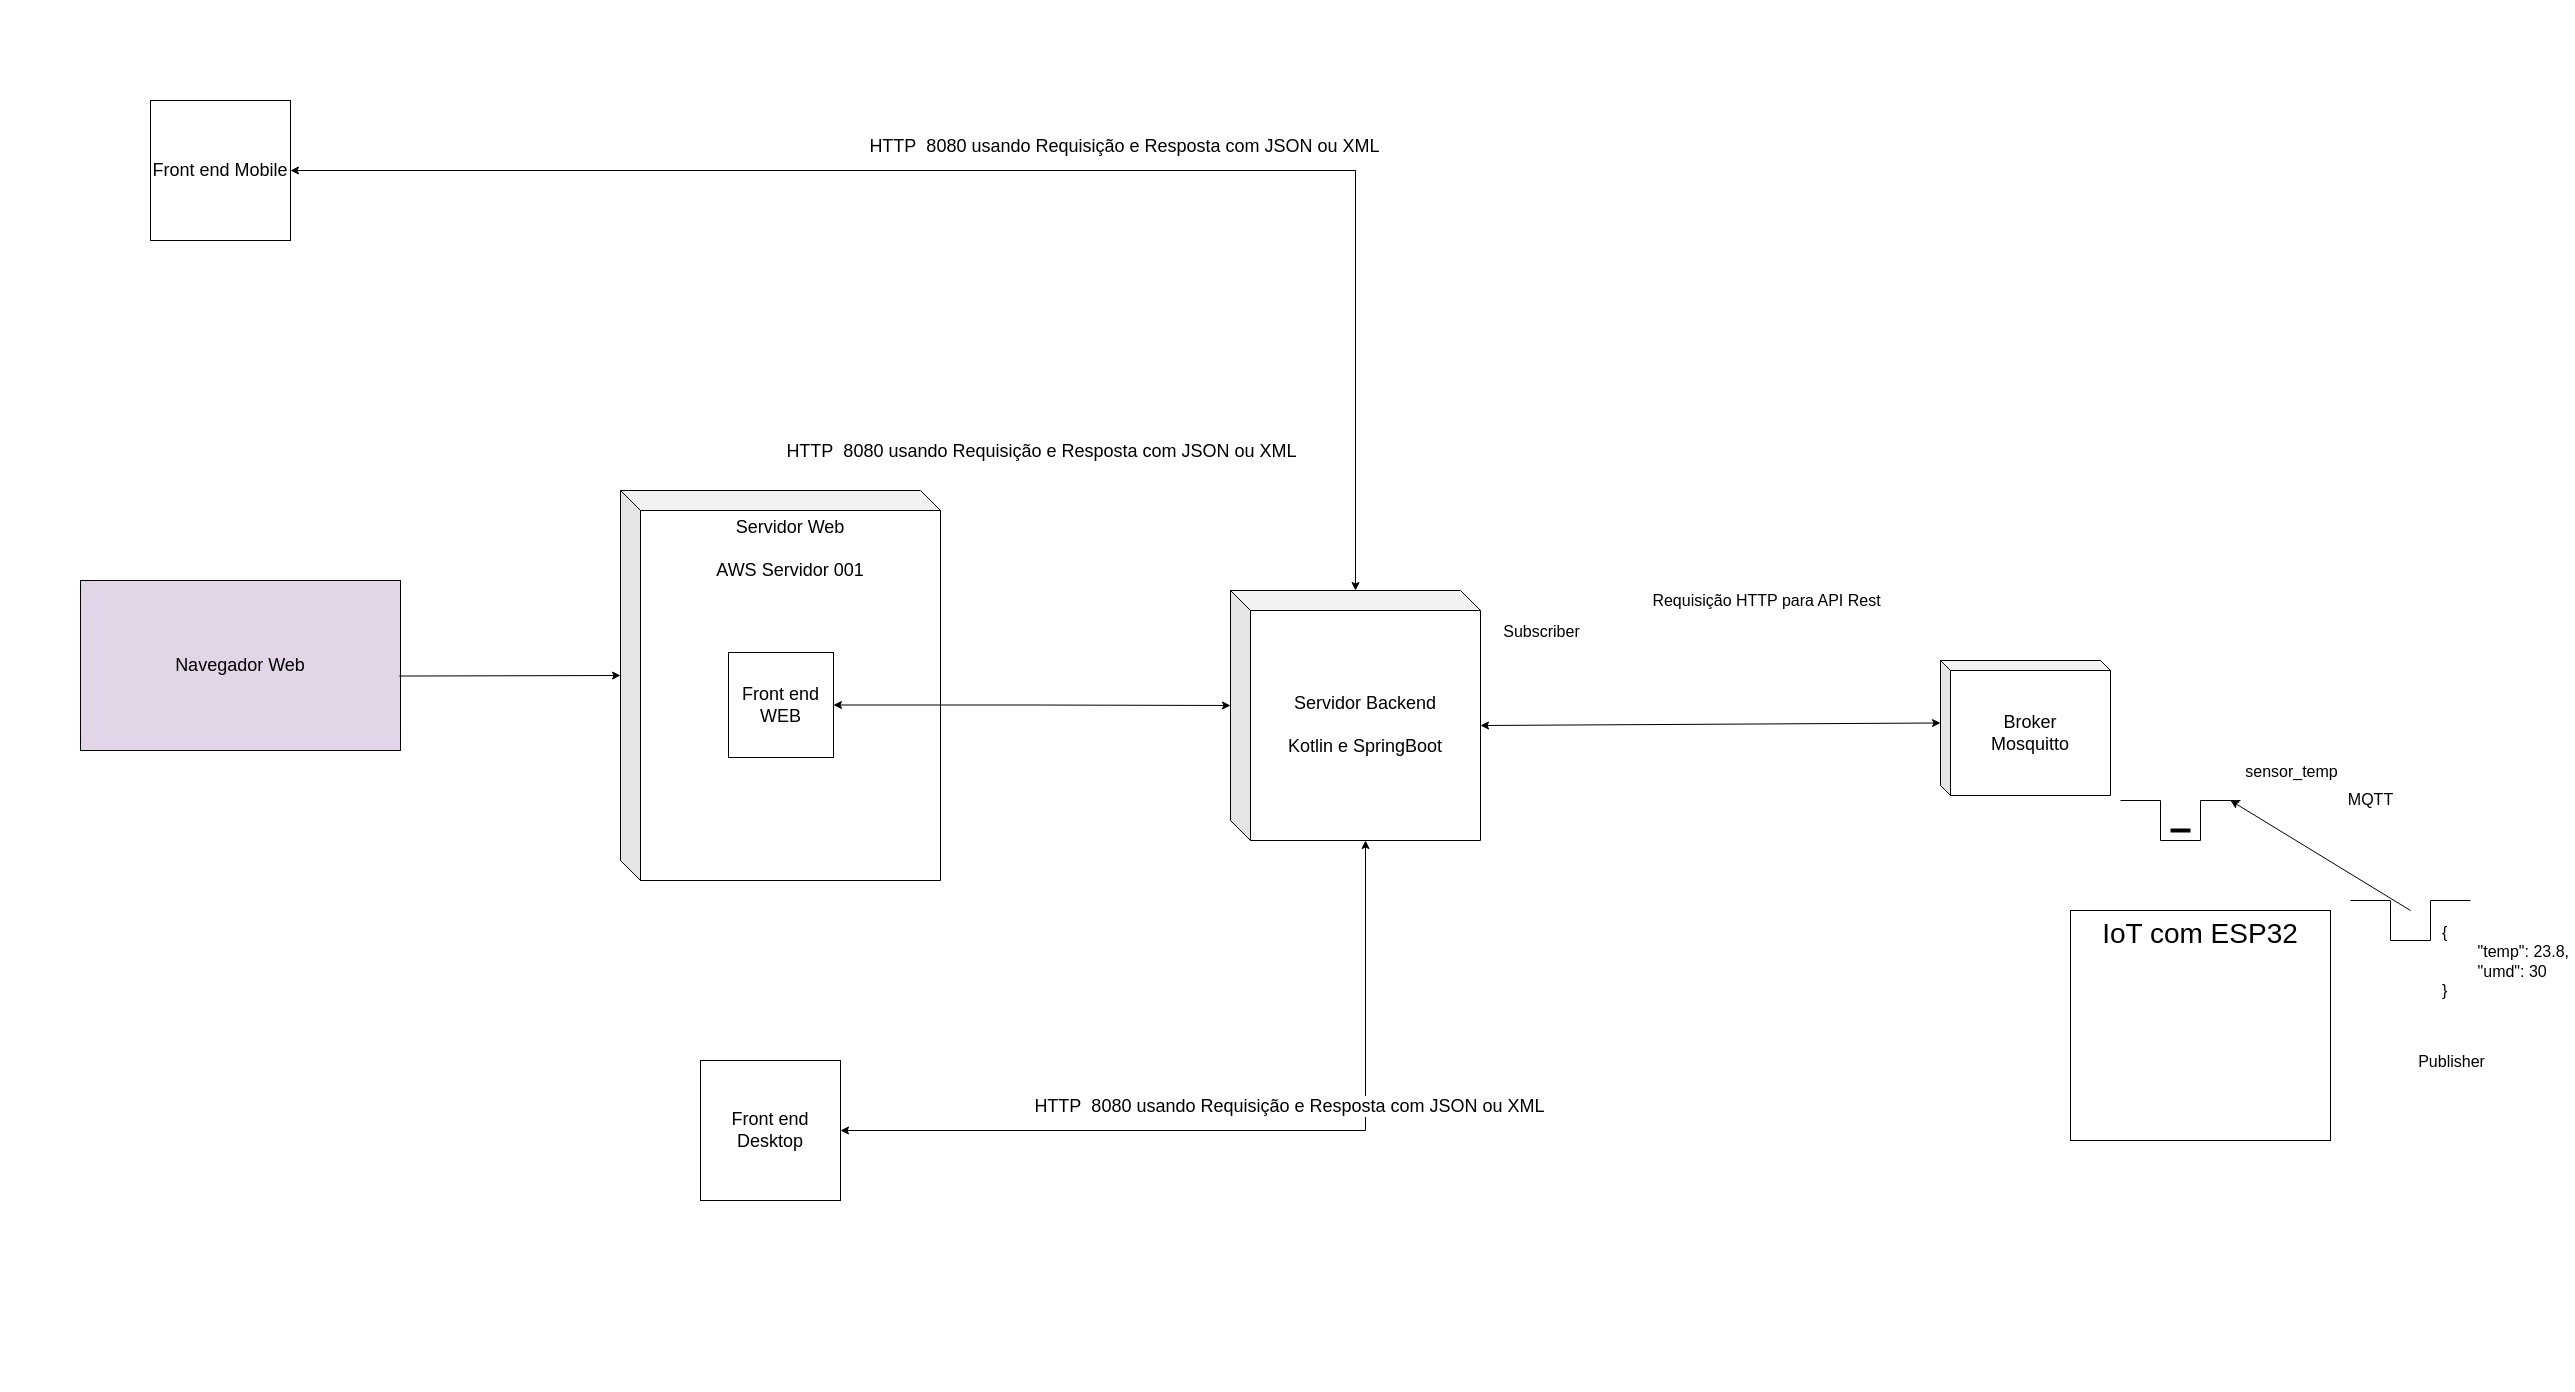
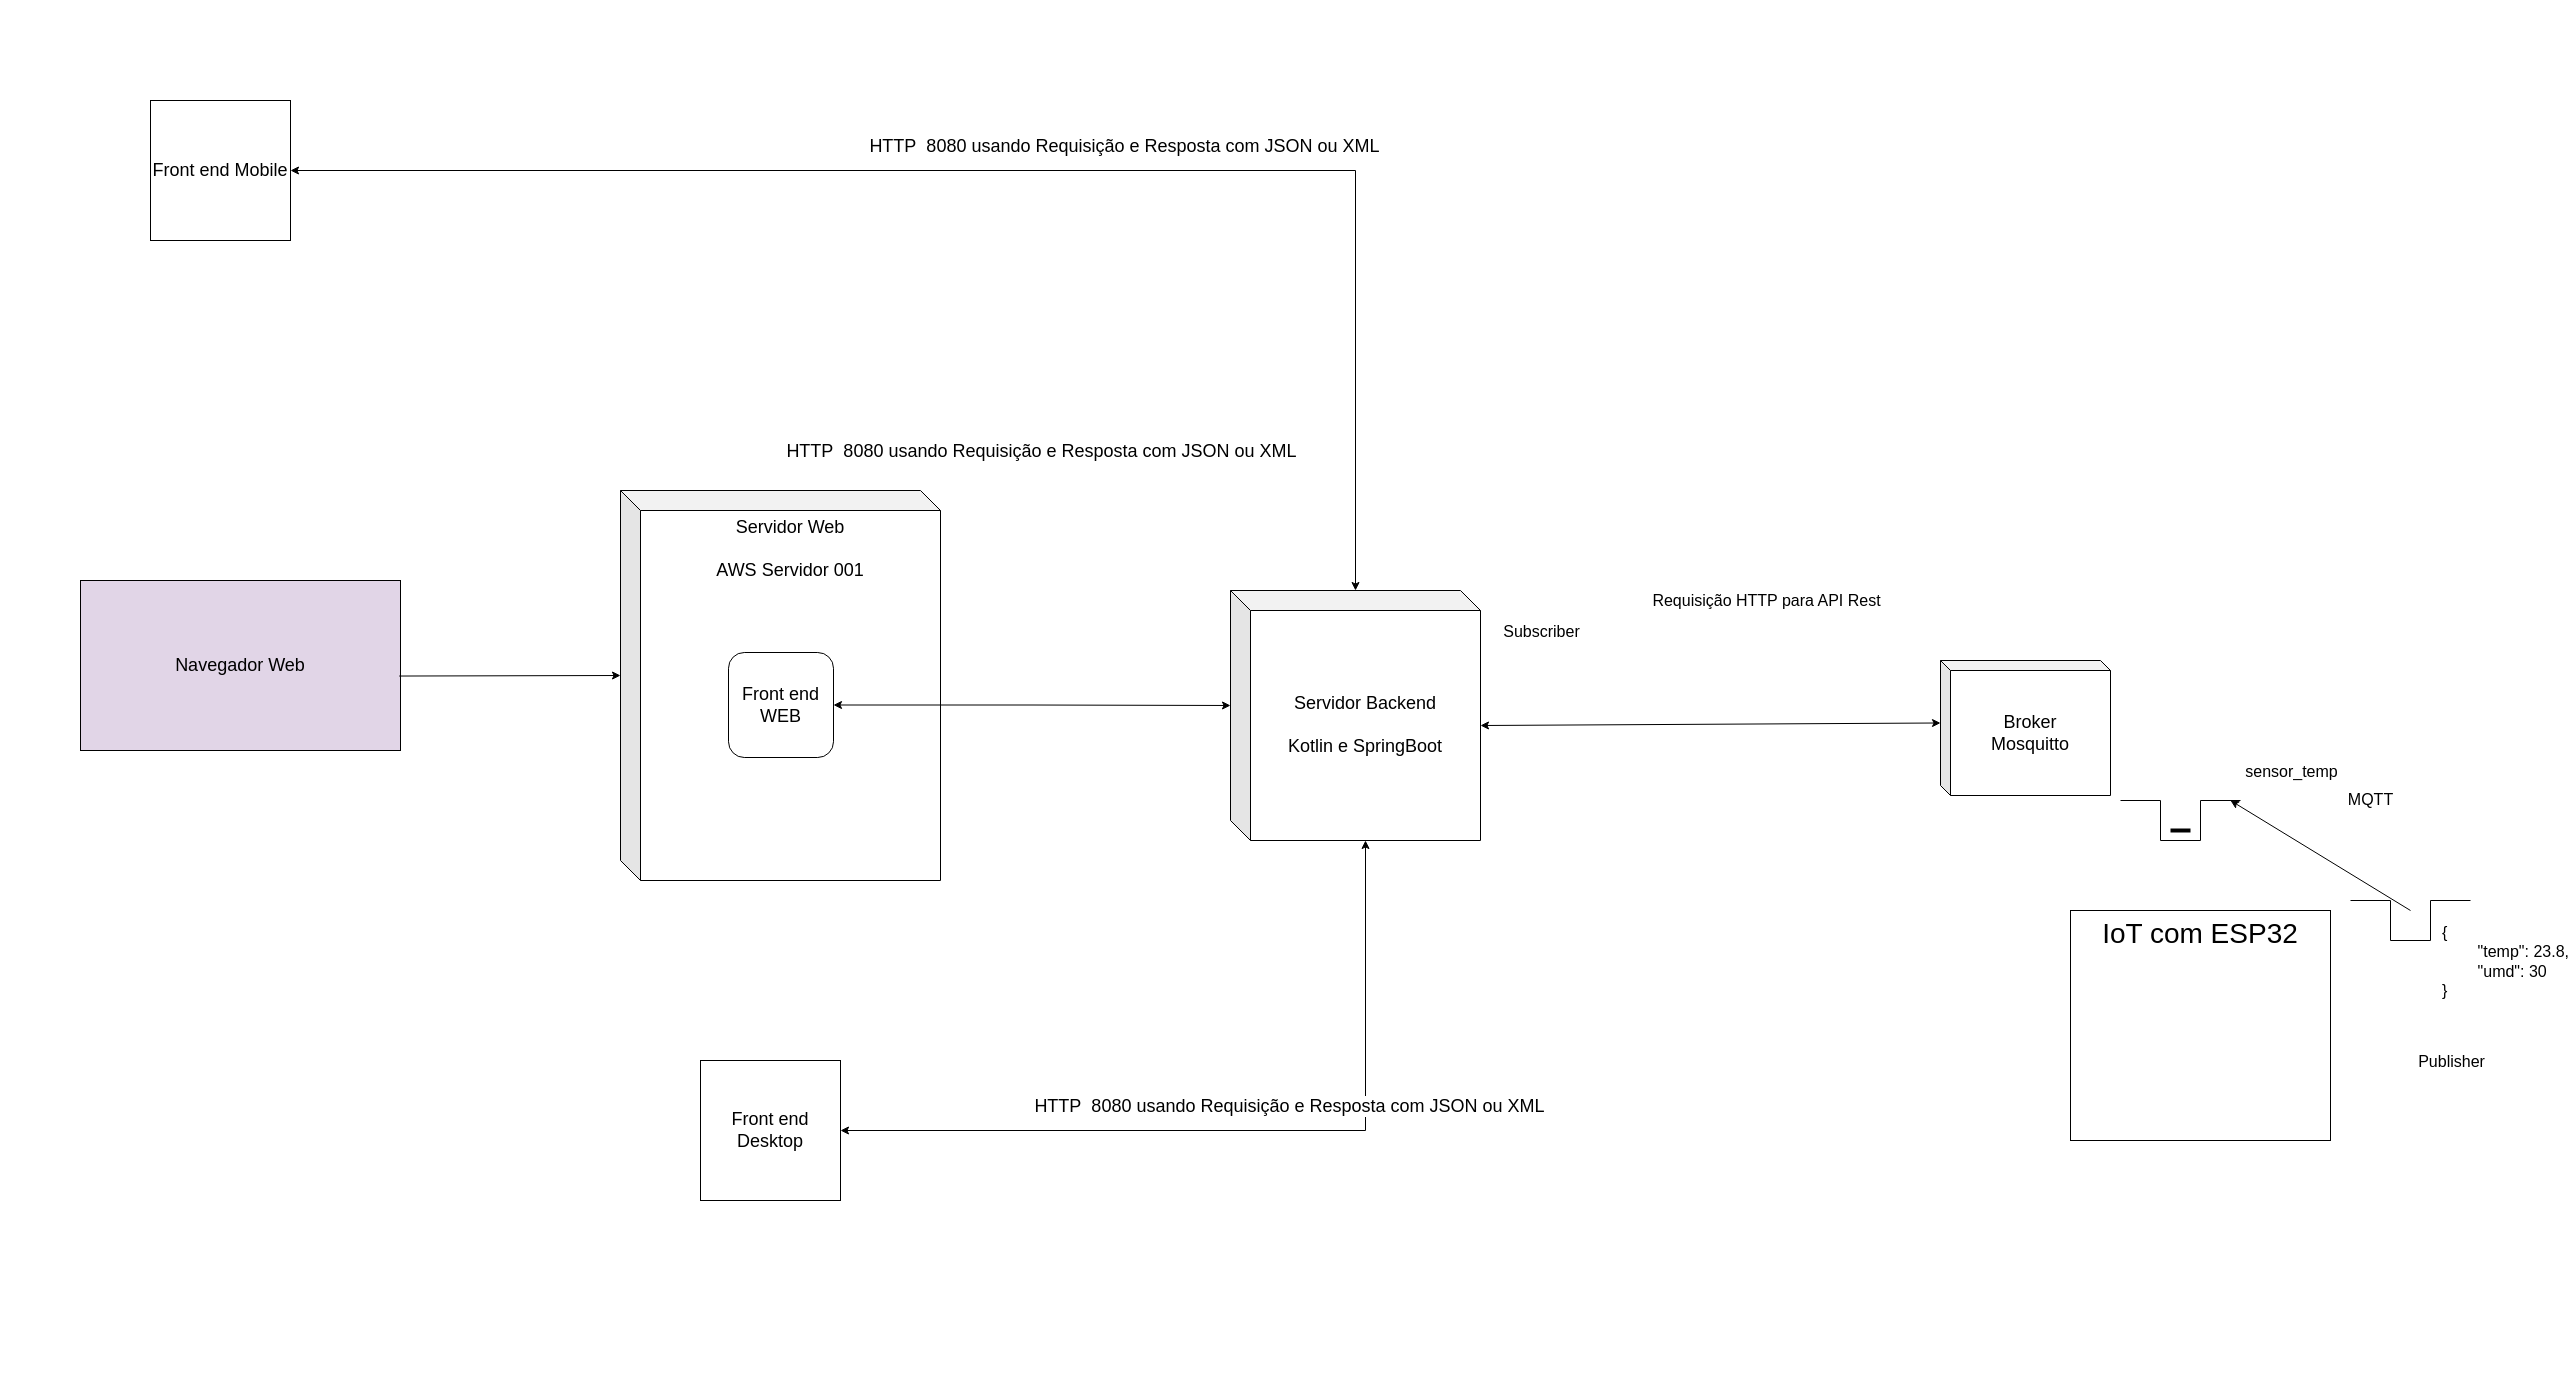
(781, 705) -> (781, 705)
